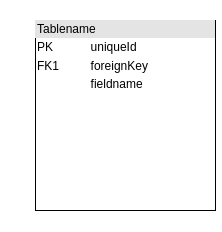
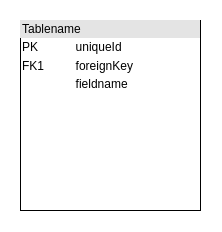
(126, 116) -> (111, 116)
